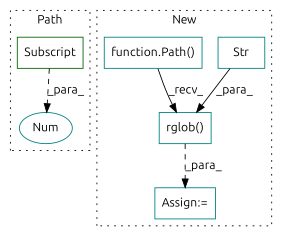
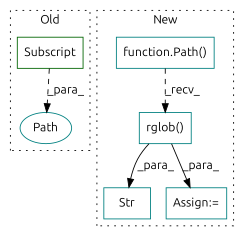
(50, 20) -> (50, 20)
(165, 87) -> (165, 86)
(216, 87) -> (137, 160)
(46, 128) -> (46, 128)
(185, 161) -> (179, 162)
